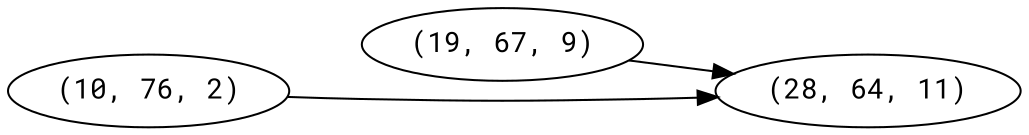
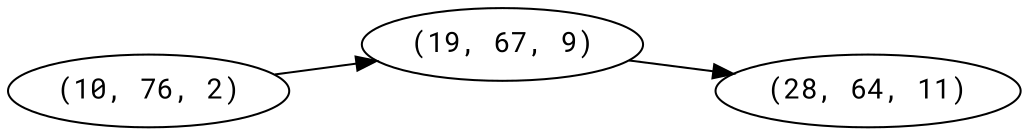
(492, 101) -> (316, 69)
